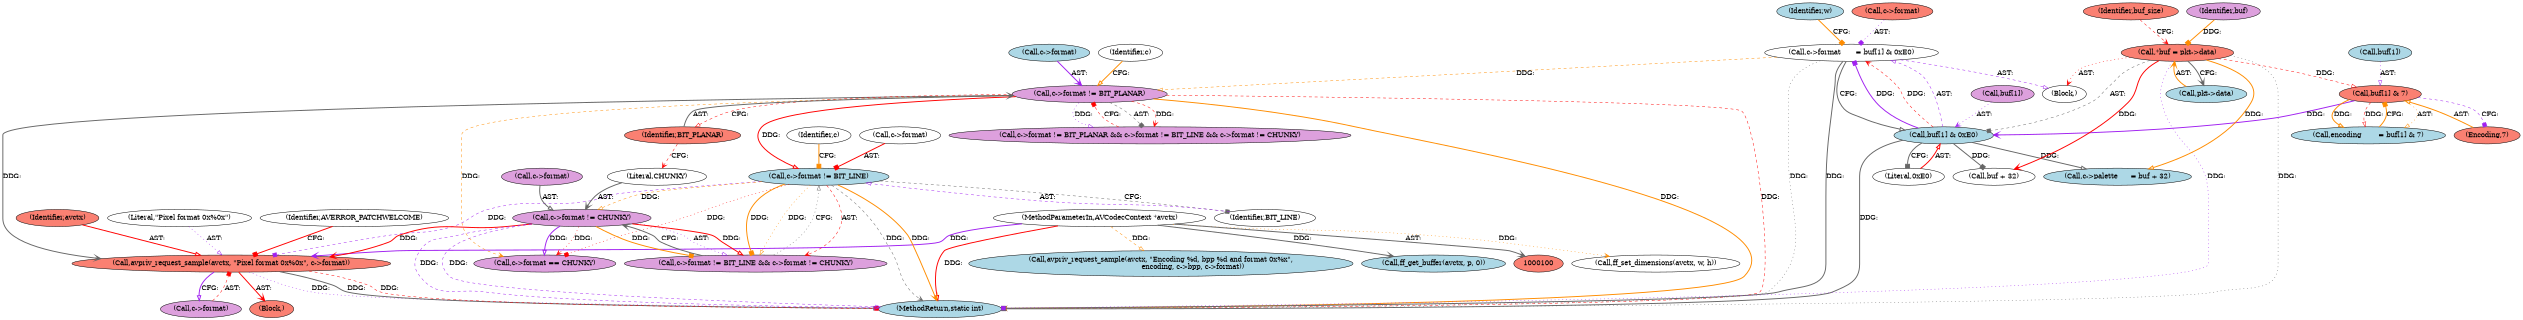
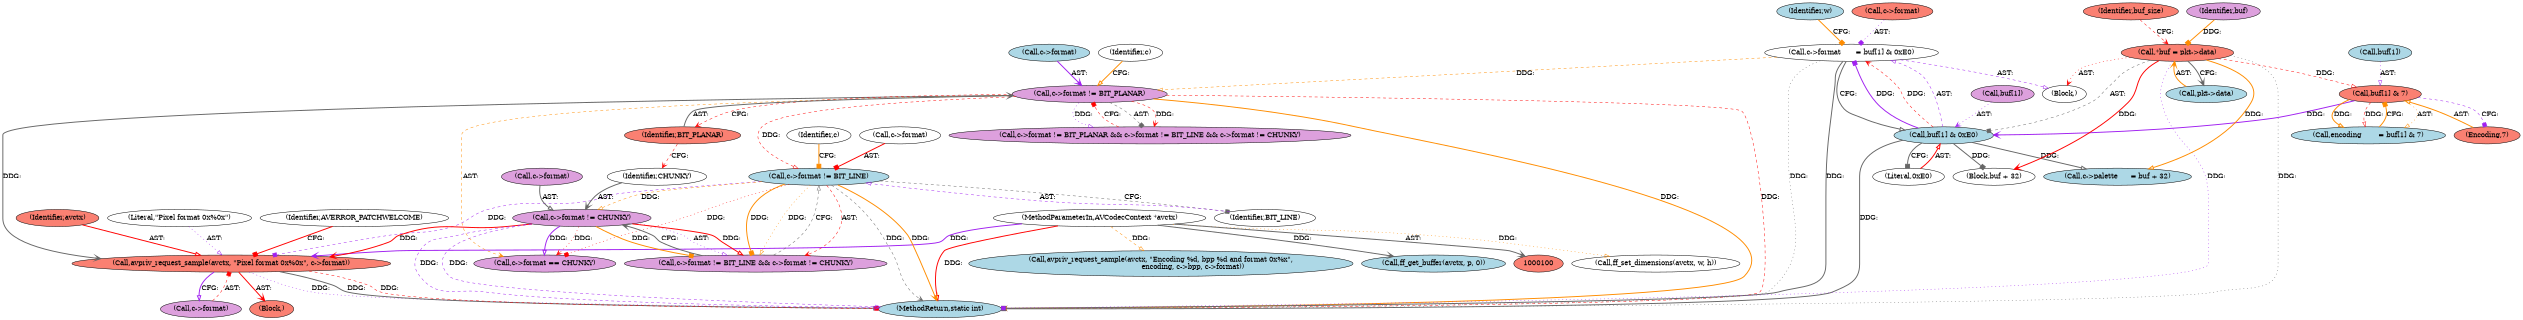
(854, 98) -> (854, 98)
(858, 106) -> (858, 106)
(472, 177) -> (472, 177)
(657, 177) -> (657, 177)
(1994, 177) -> (1994, 177)
(806, 229) -> (806, 229)
(1389, 233) -> (1389, 233)
